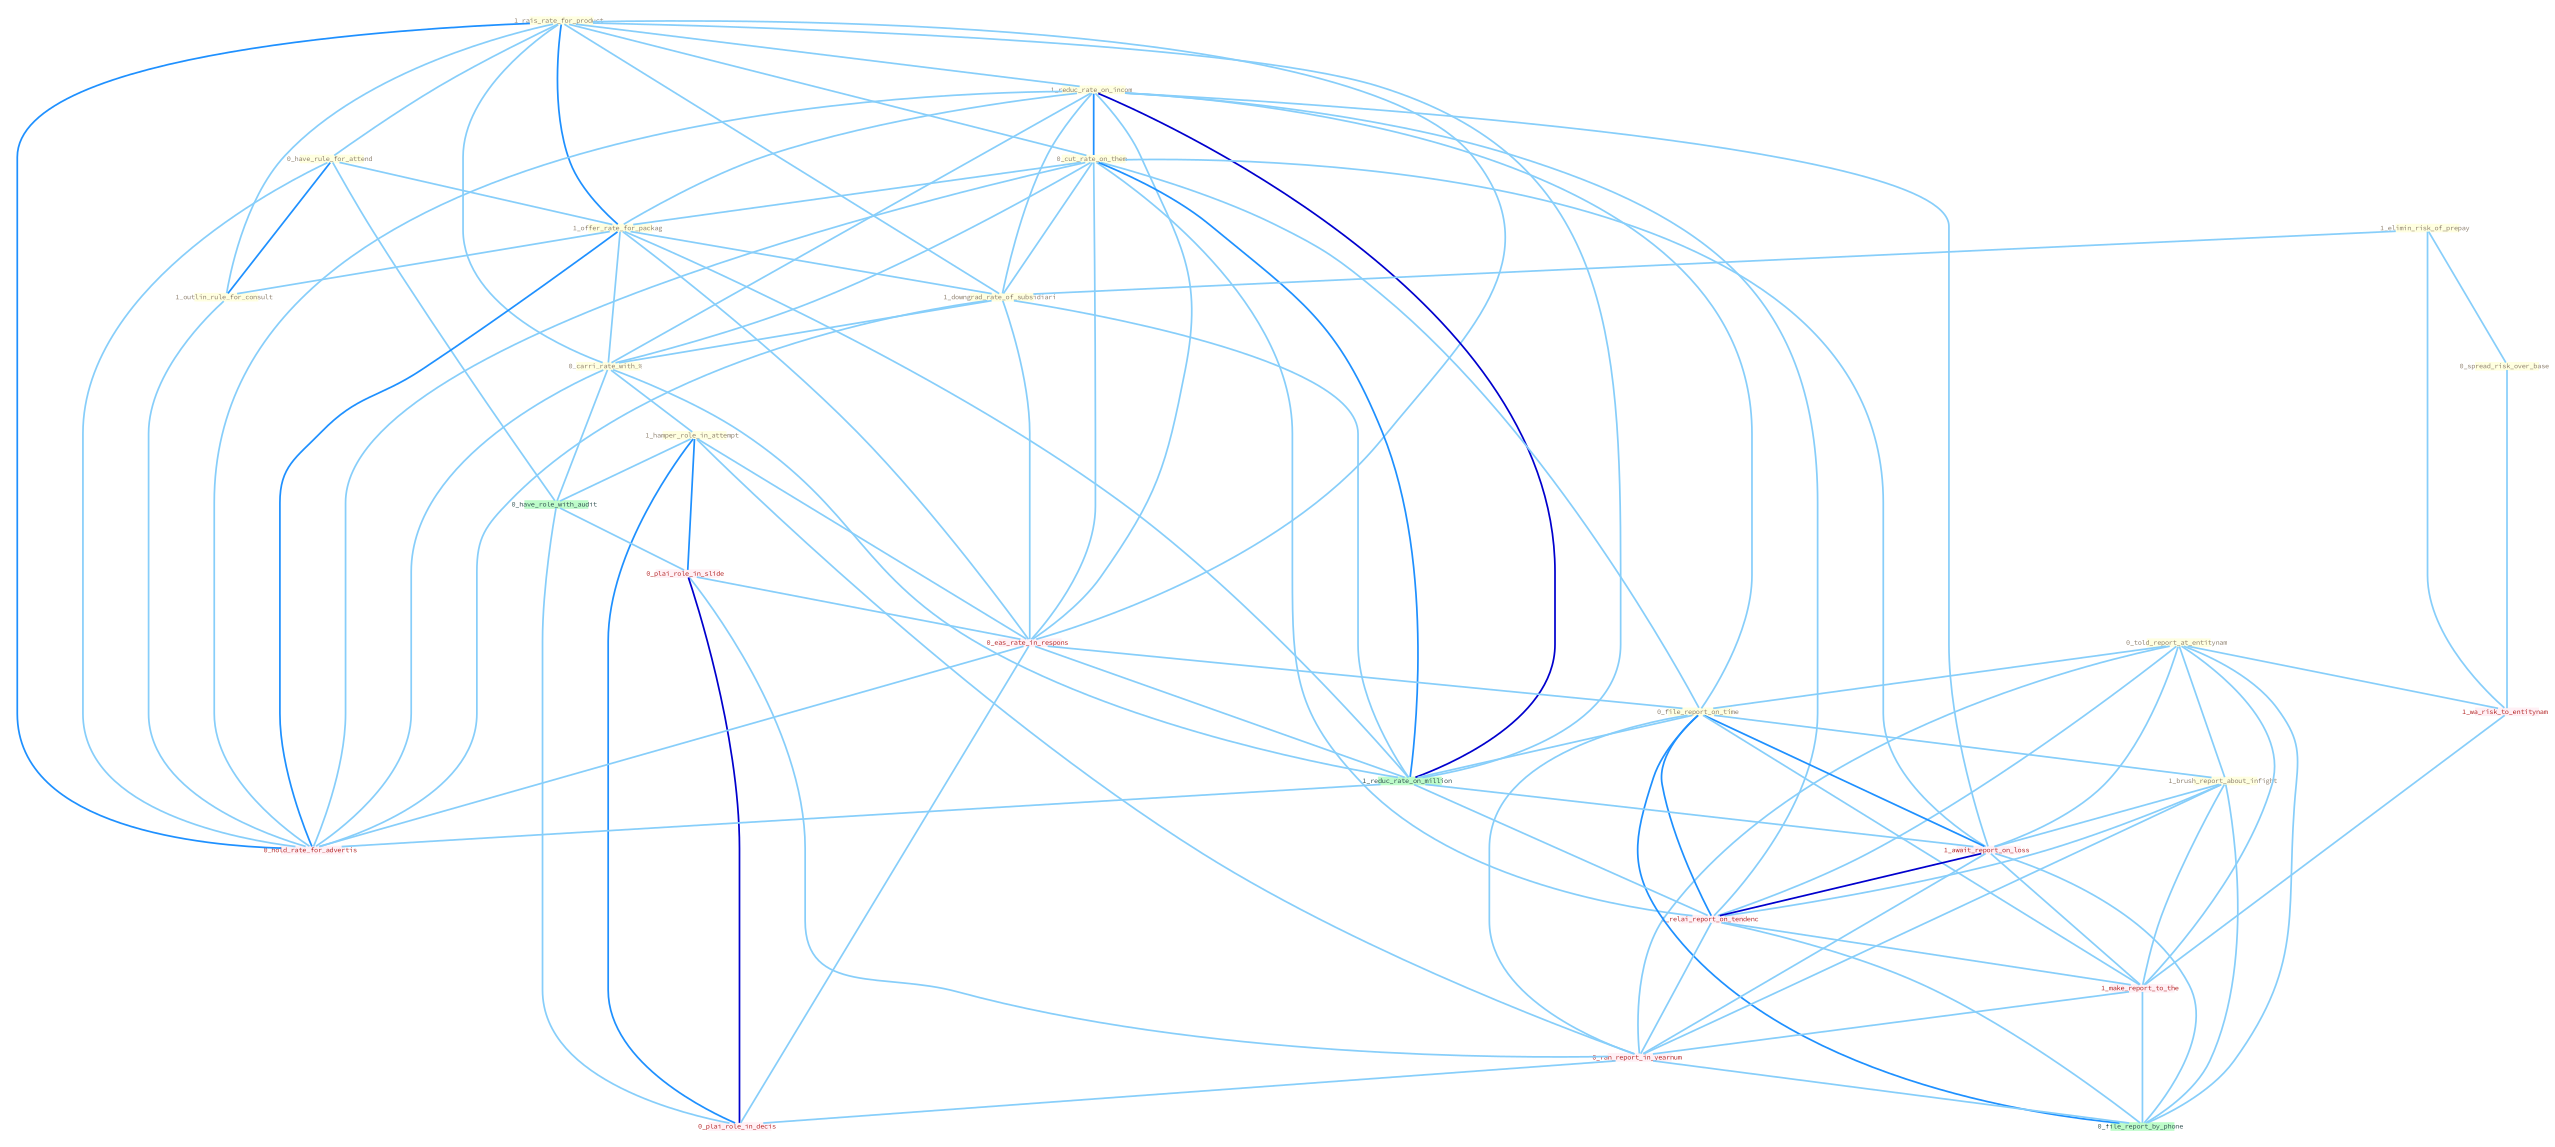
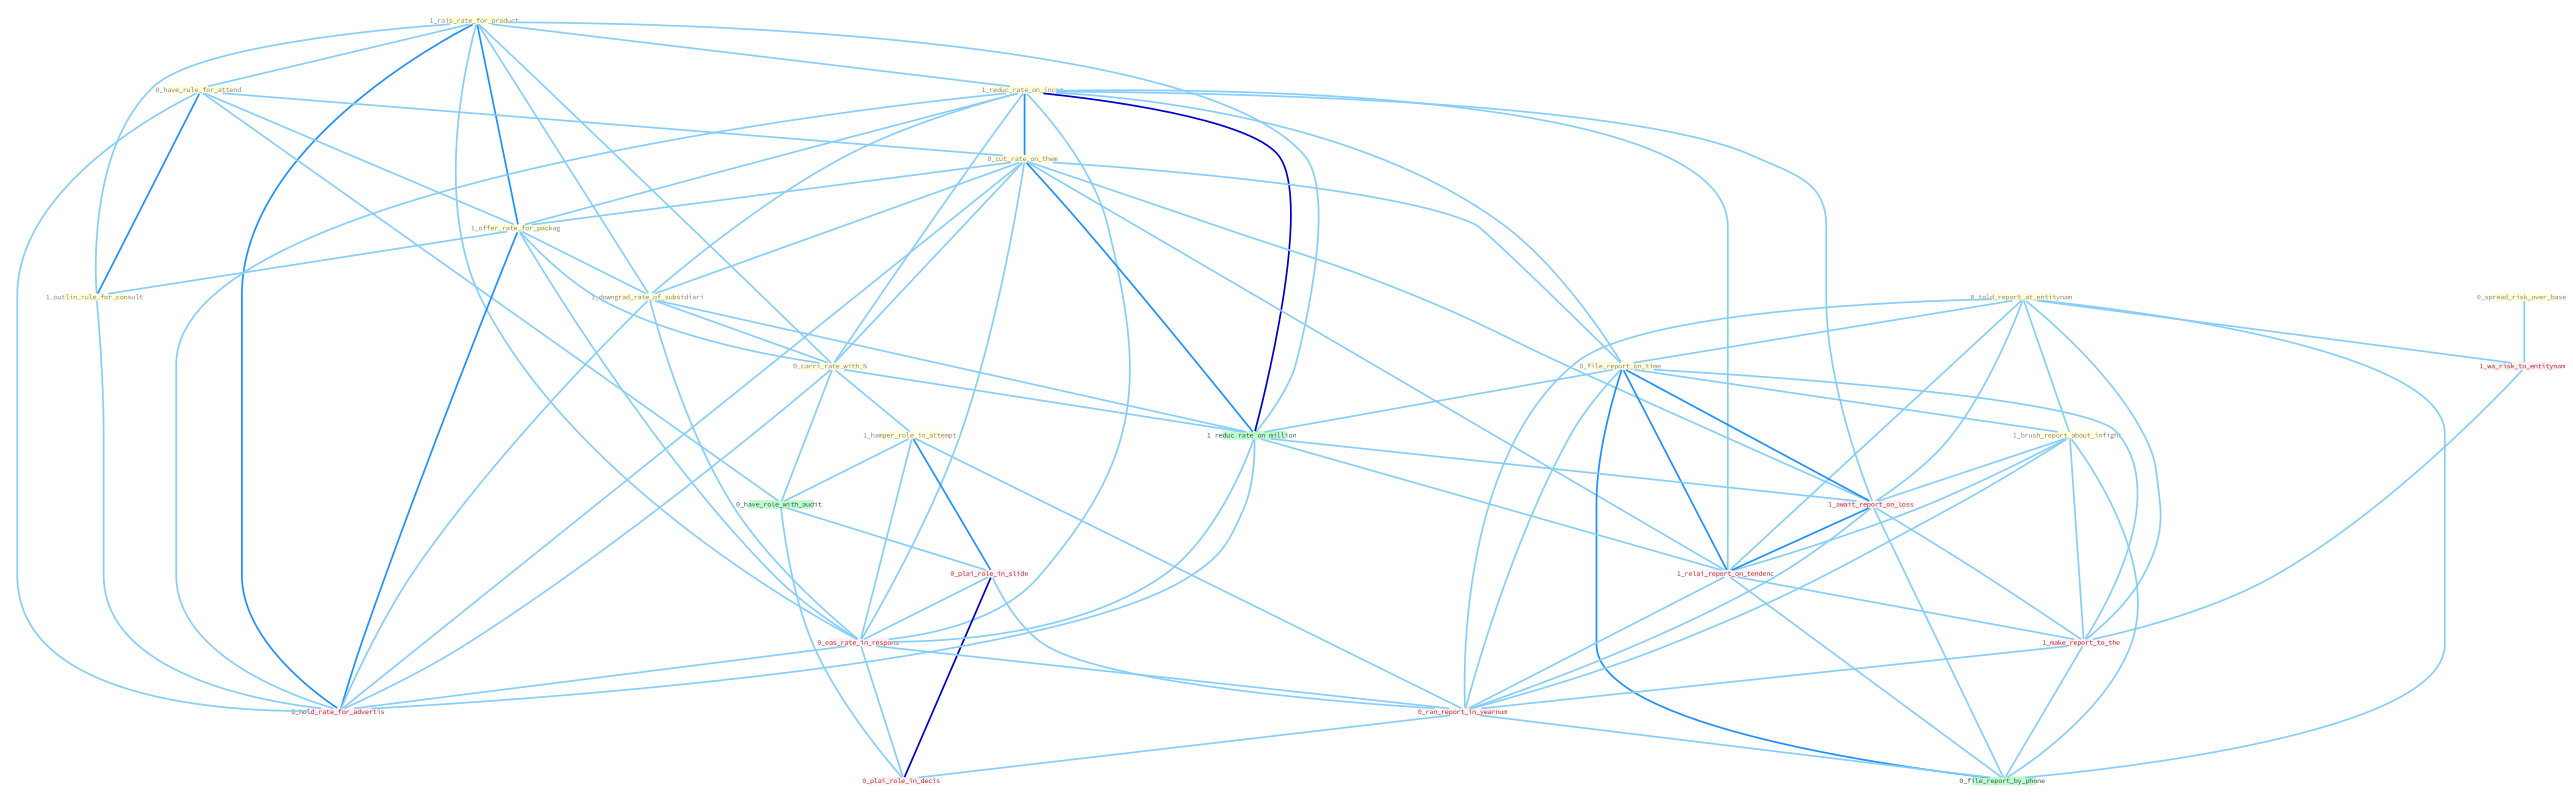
(828, 90) -> (613, 124)
(2428, 228) -> none
(1052, 455) -> none
(1349, 676) -> (1063, 666)
(608, 801) -> none
(1851, 885) -> (1804, 538)
